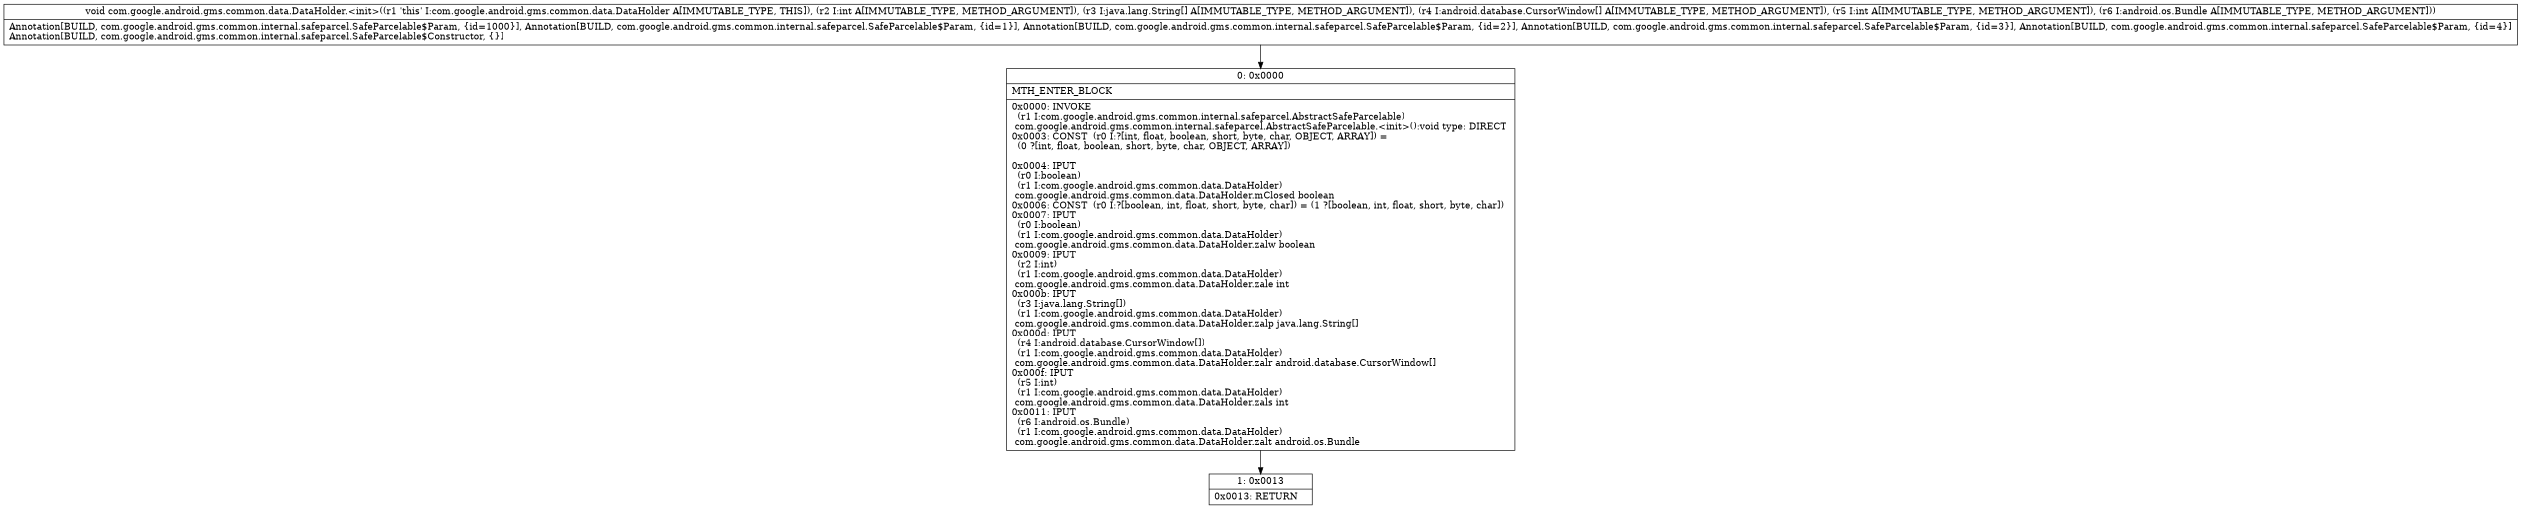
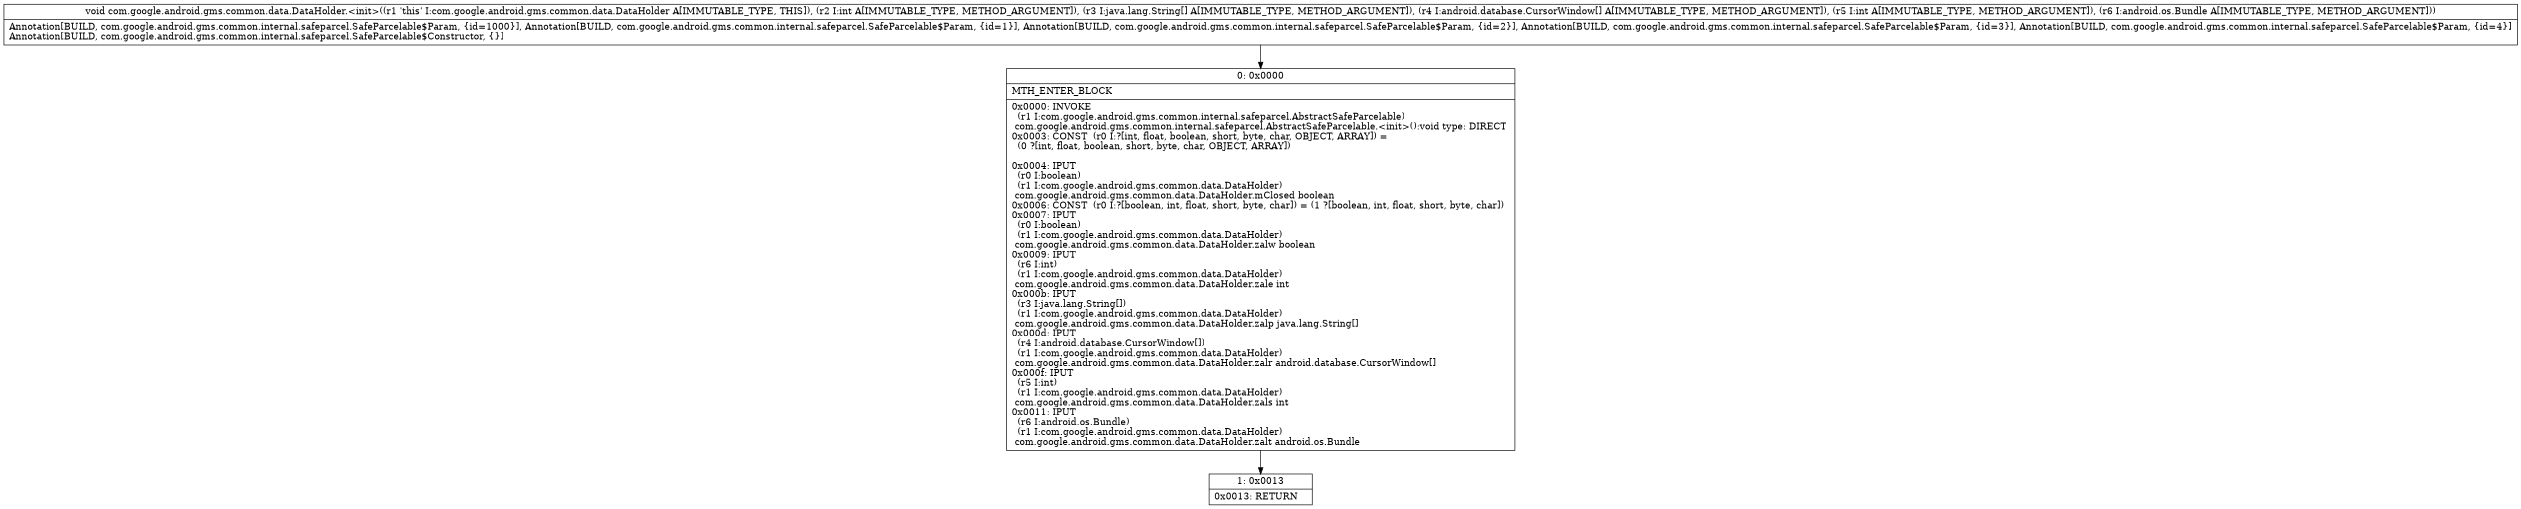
(1035, 265) -> (1035, 265)
